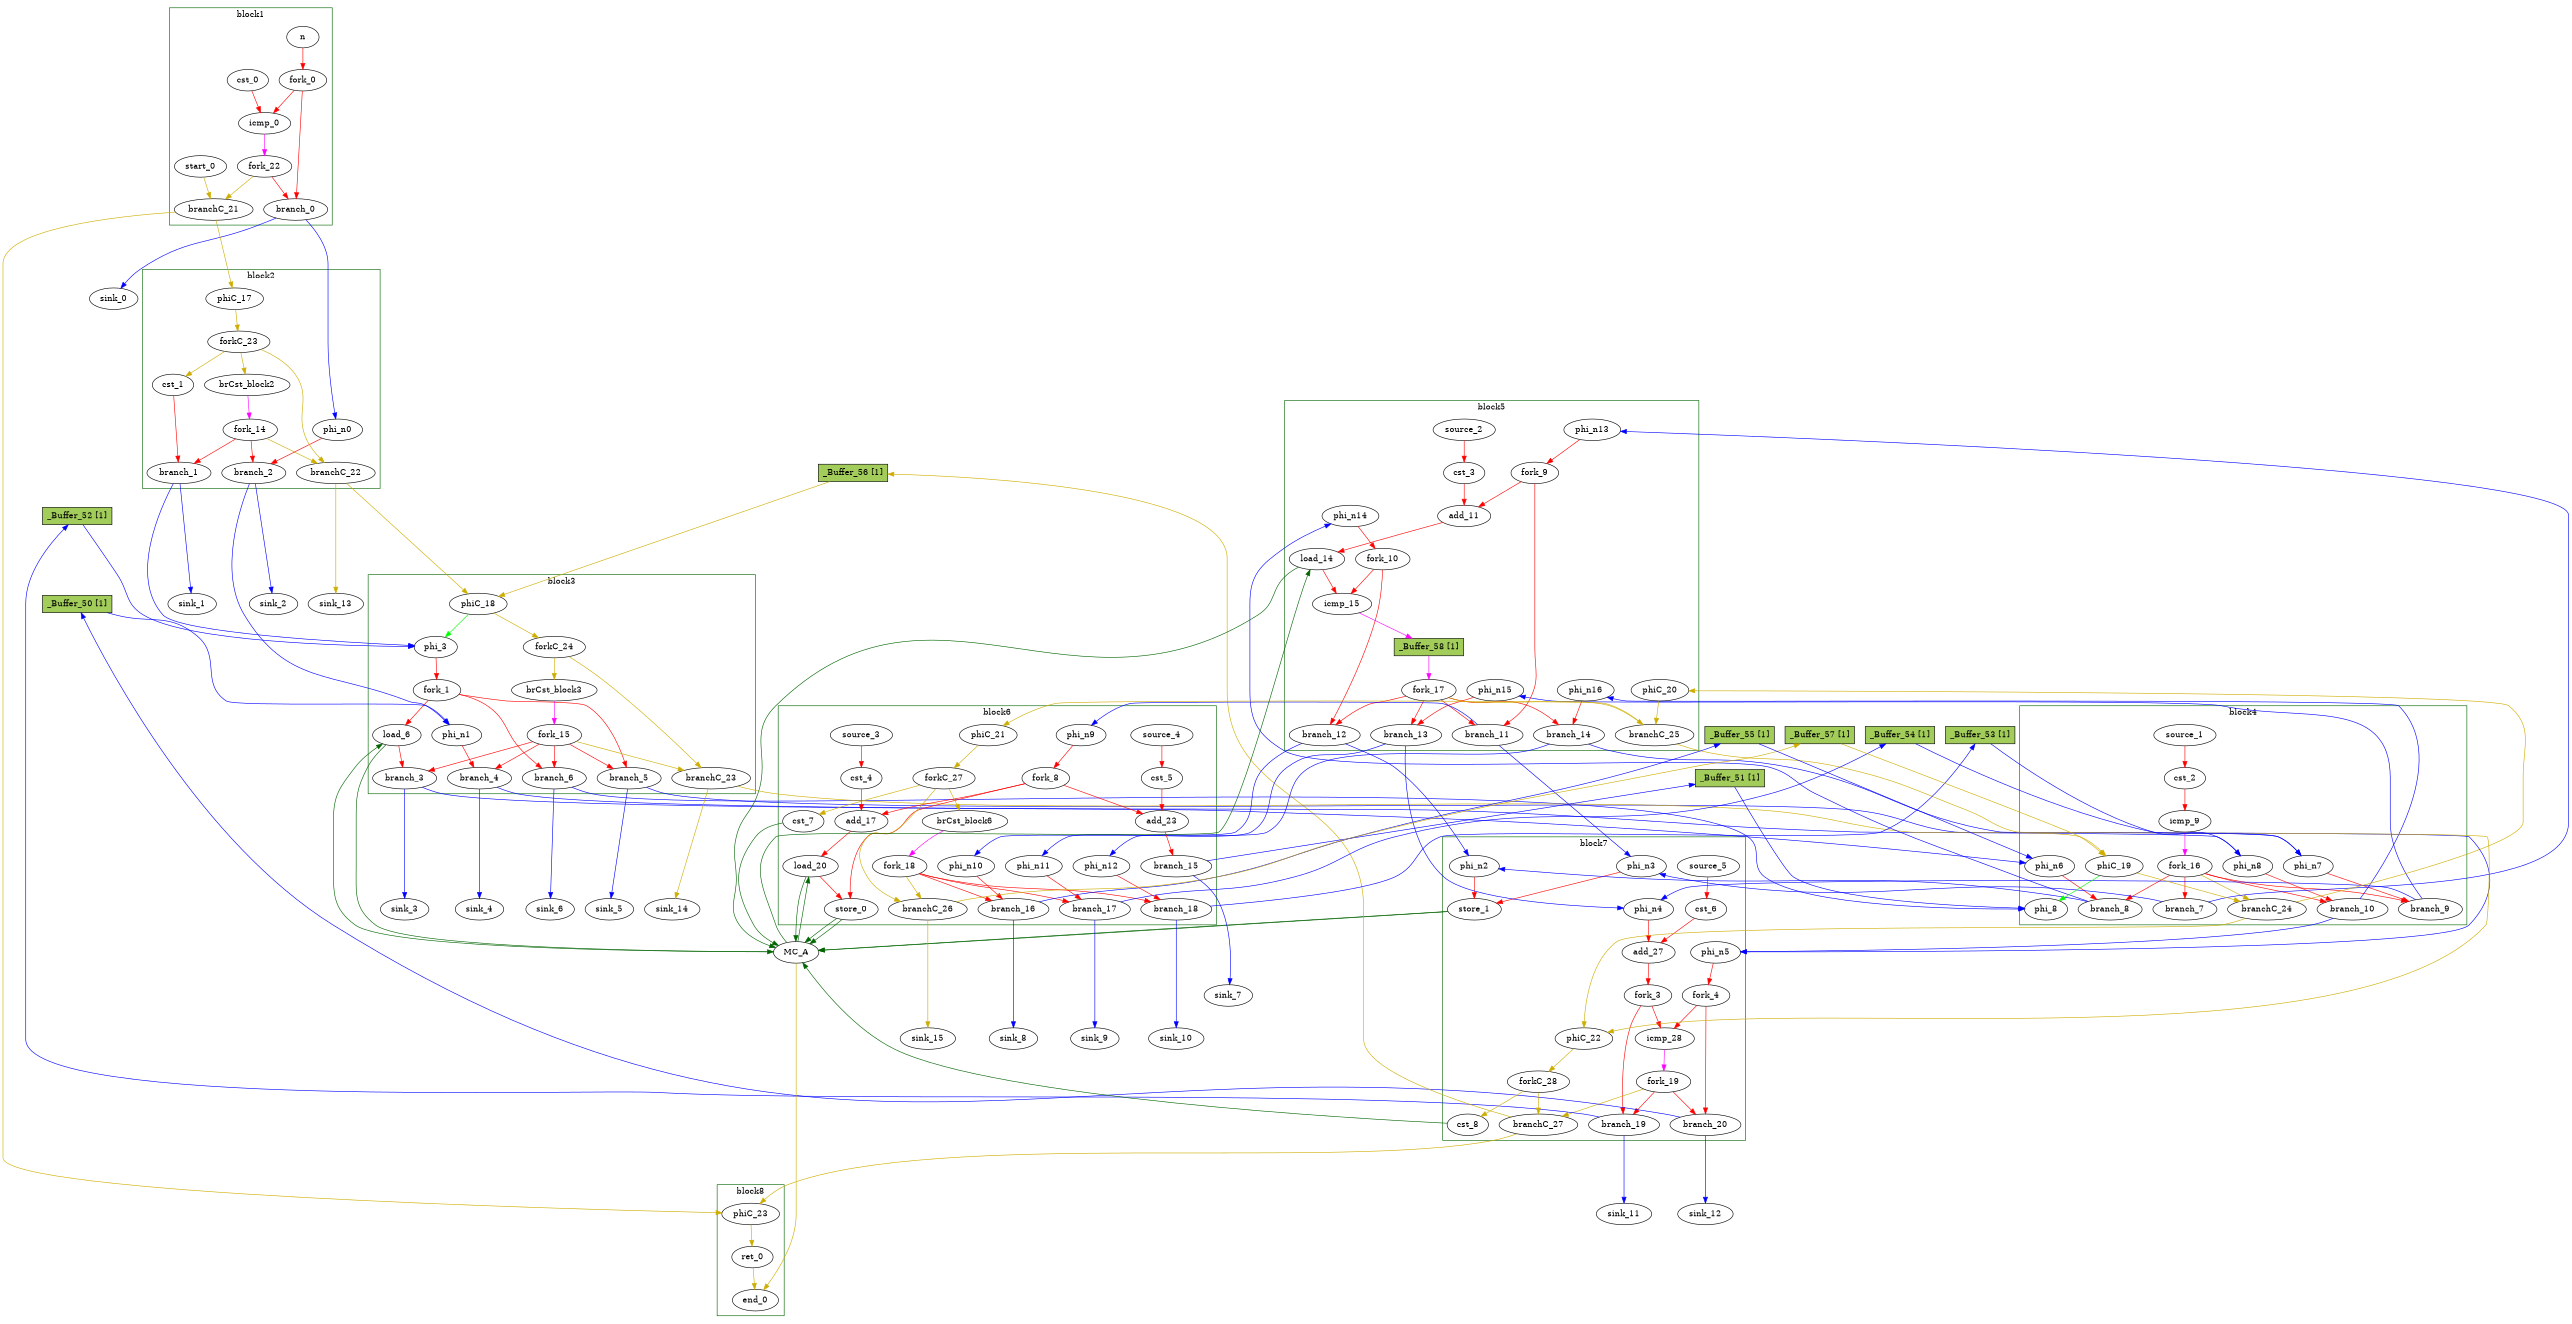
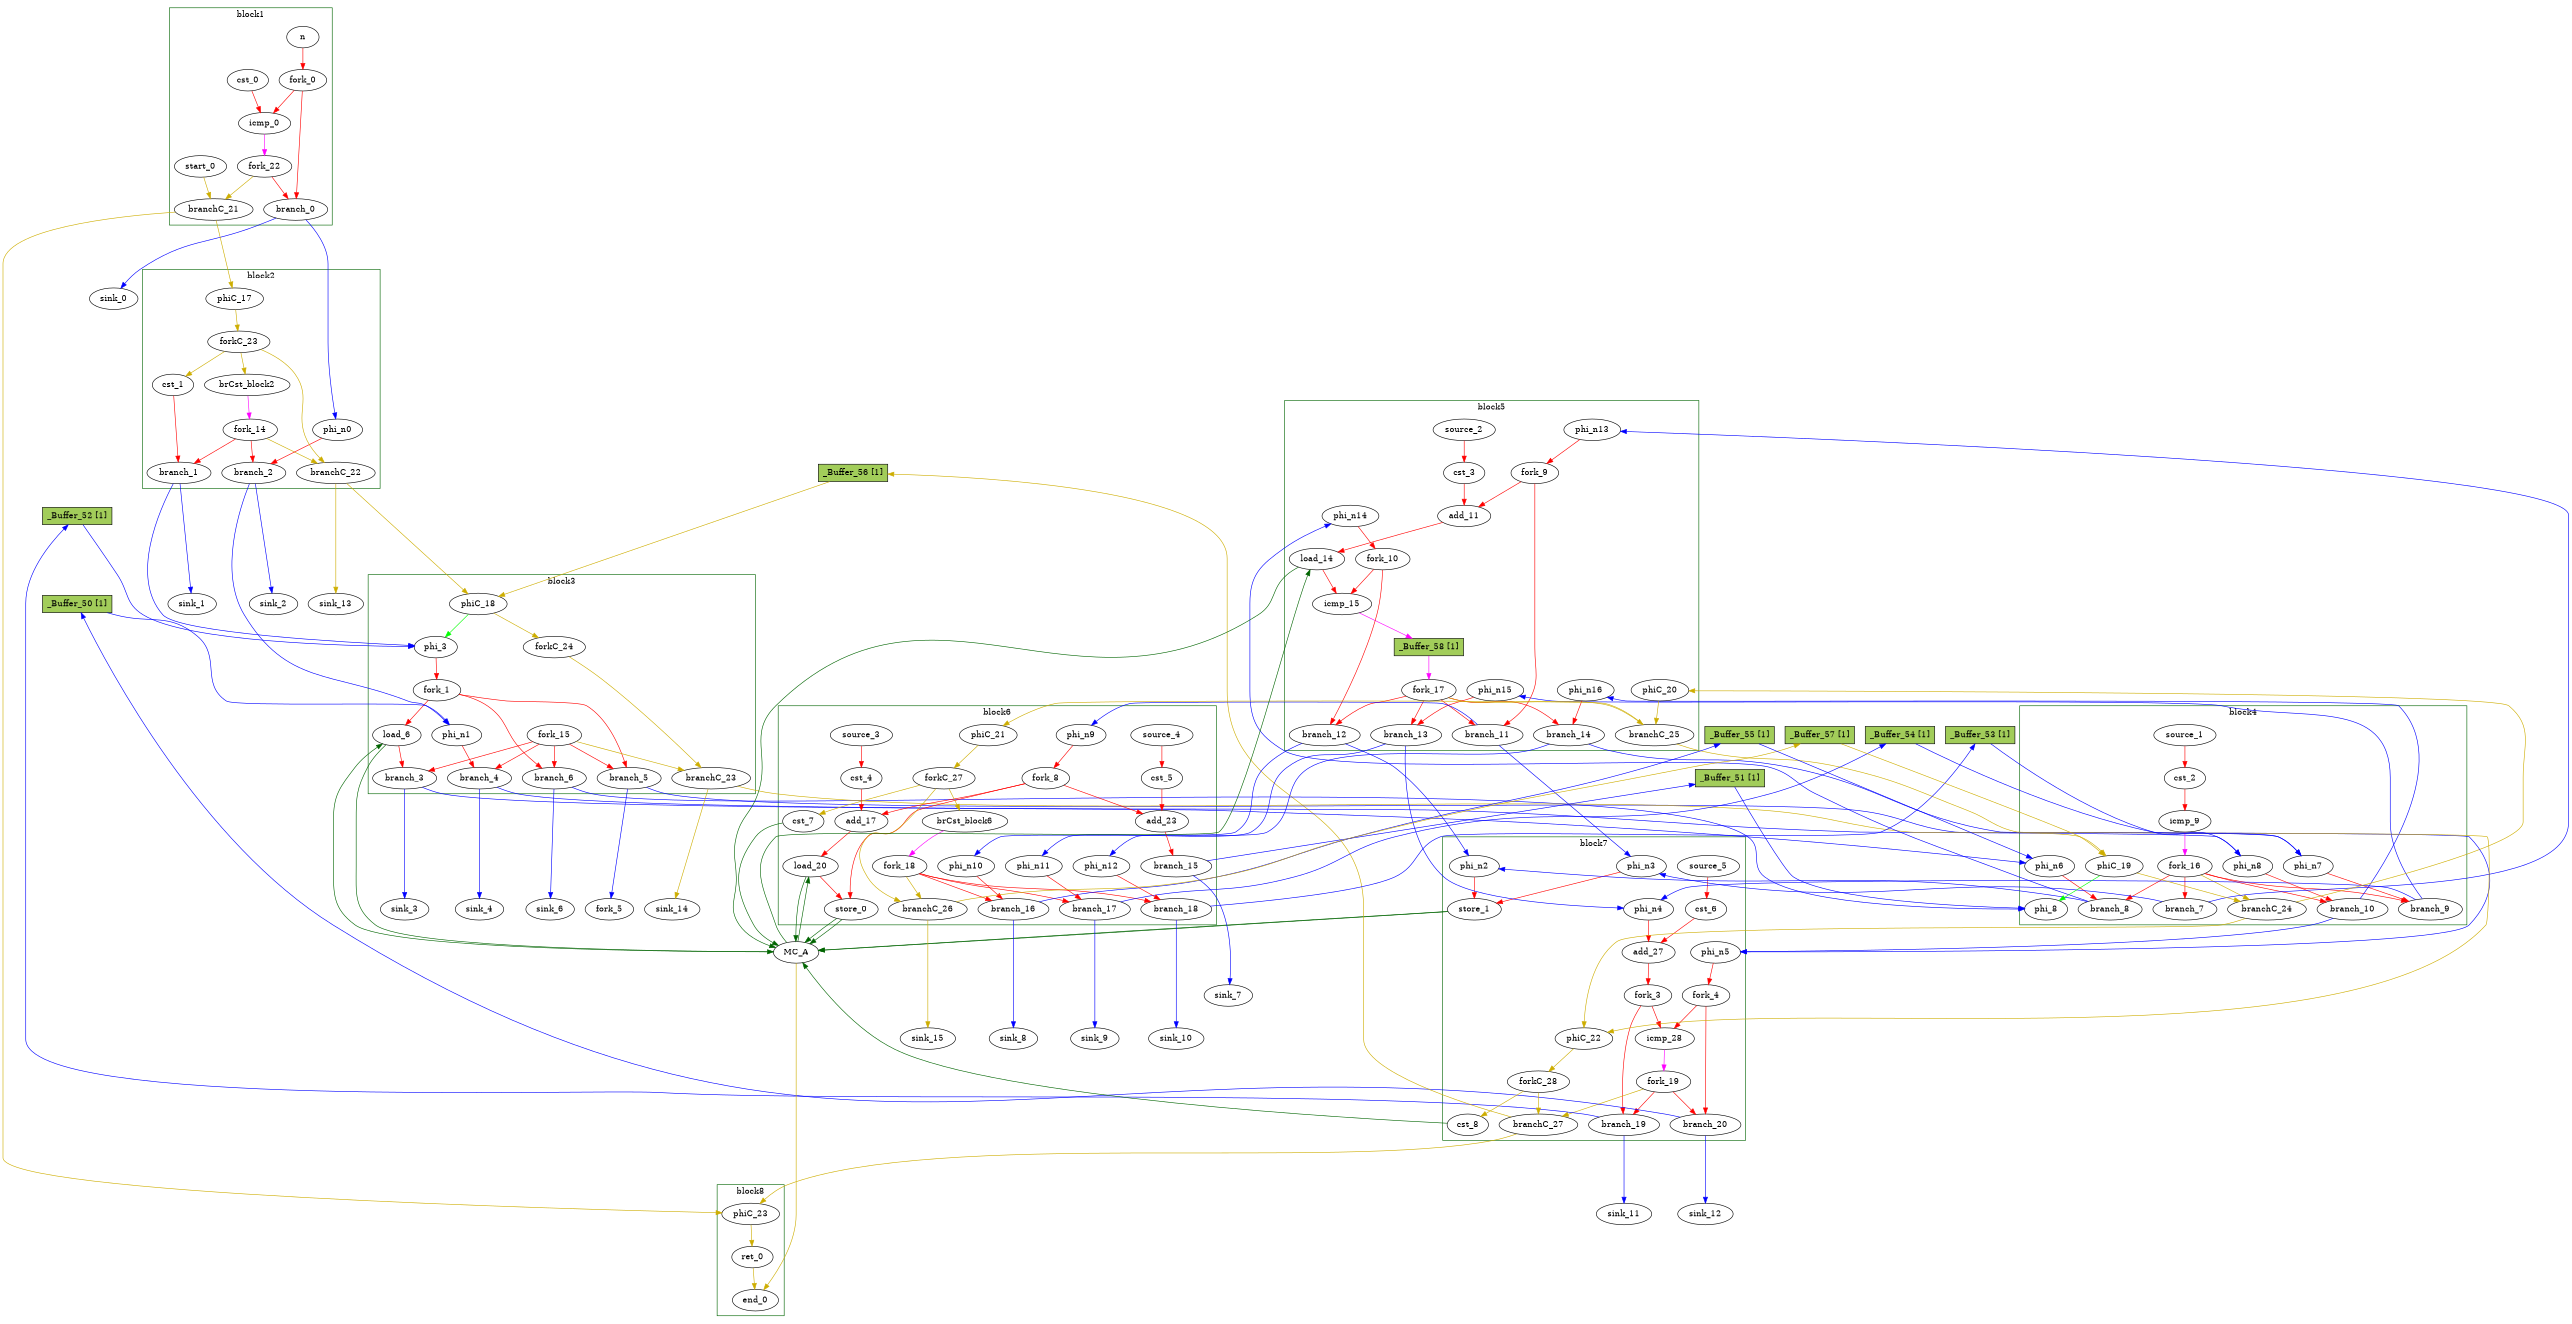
(554, 690) -> none
(609, 909) -> (609, 909)
